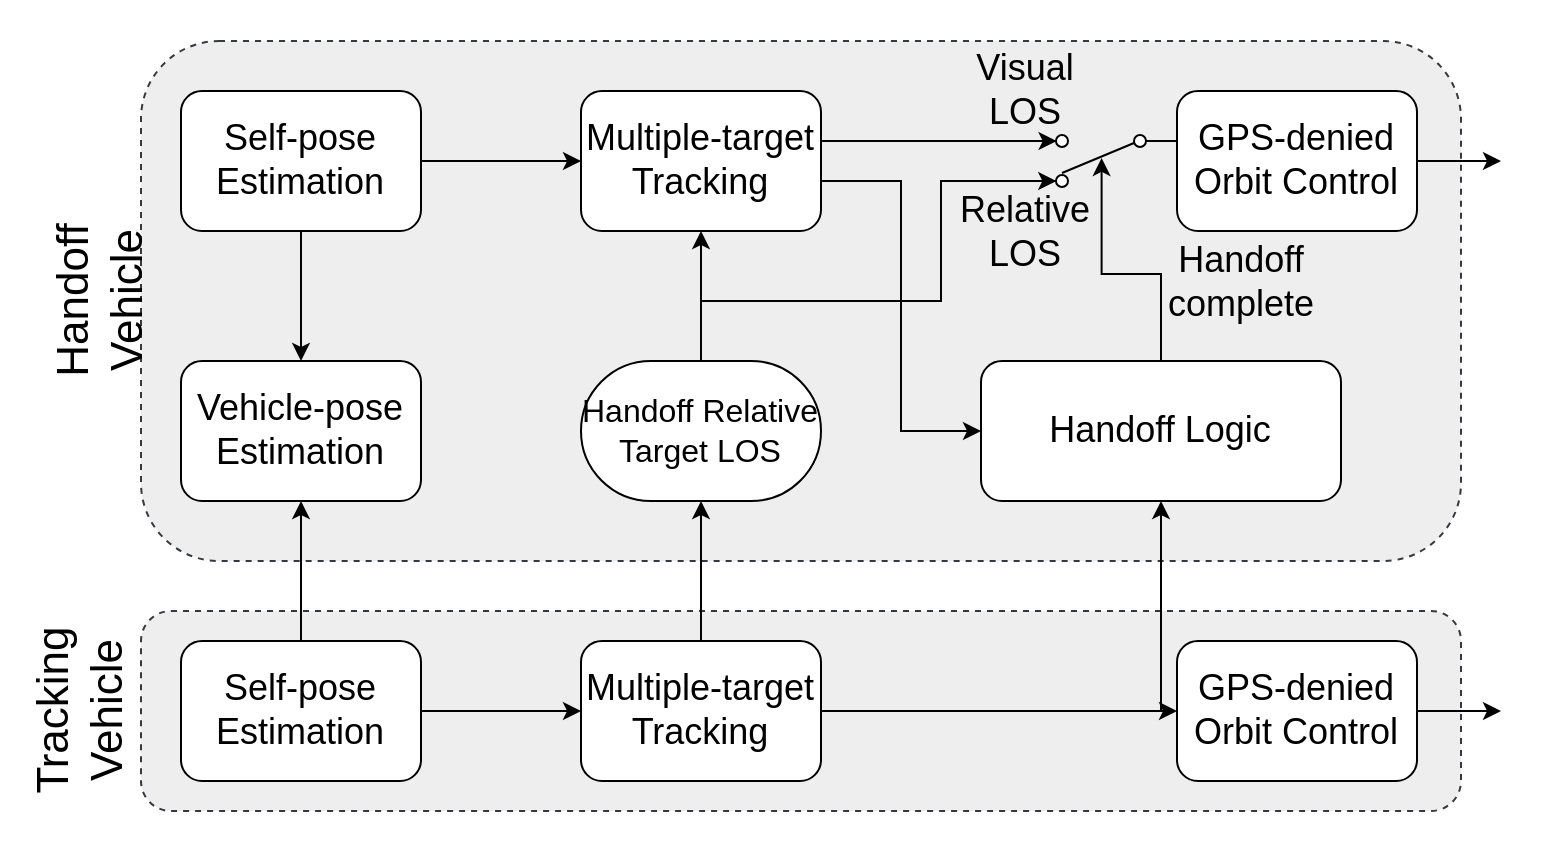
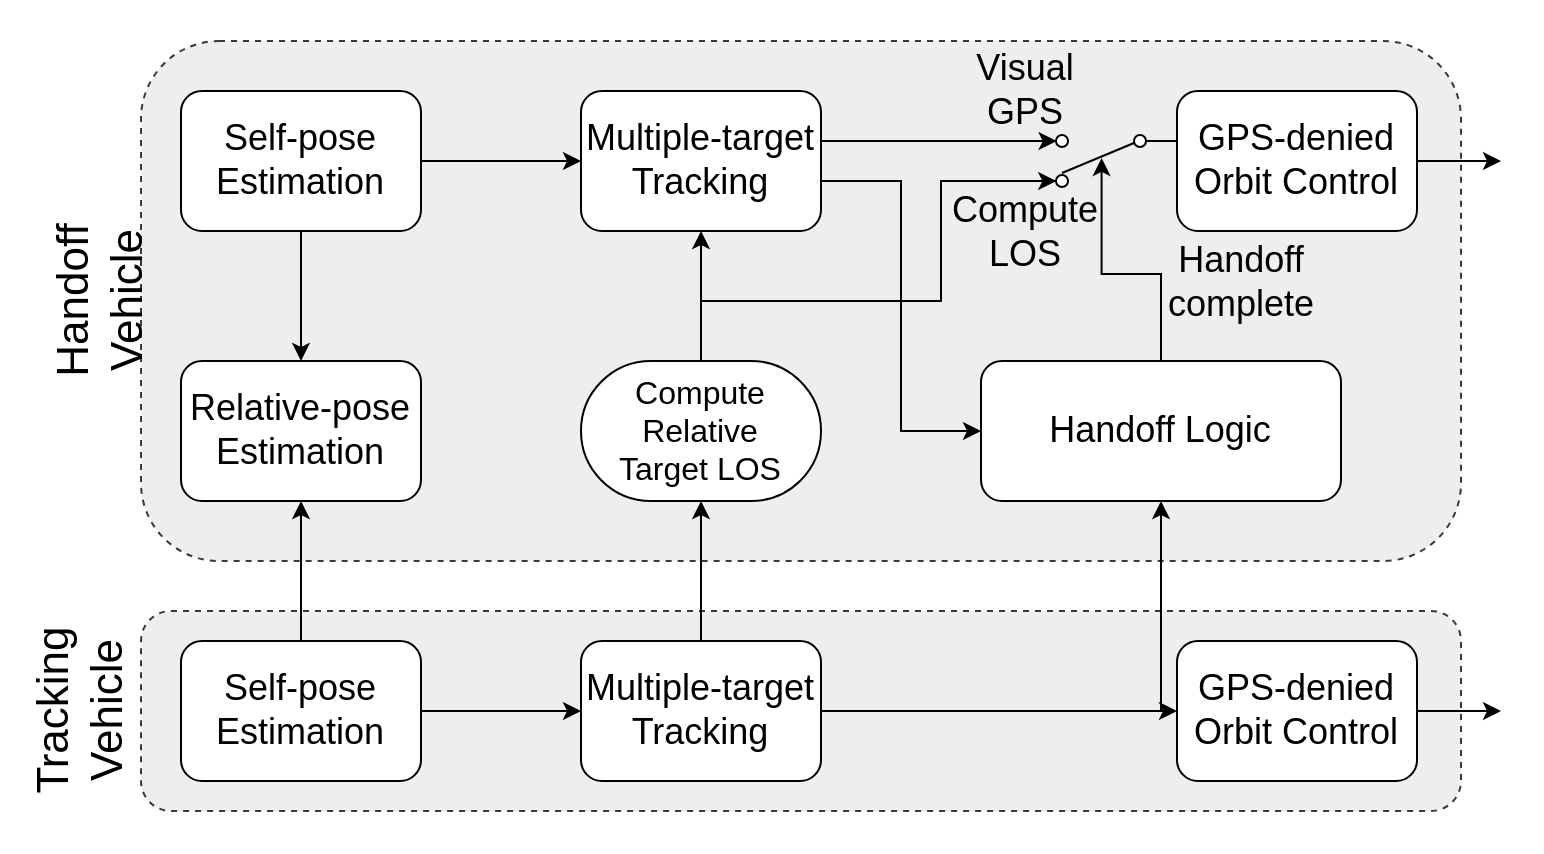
(1026, 91) -> (1026, 91)
(1026, 233) -> (1026, 233)
(301, 431) -> (301, 431)
(701, 431) -> (701, 431)
